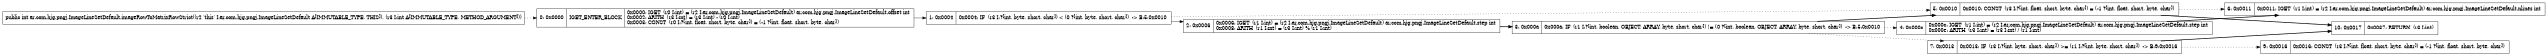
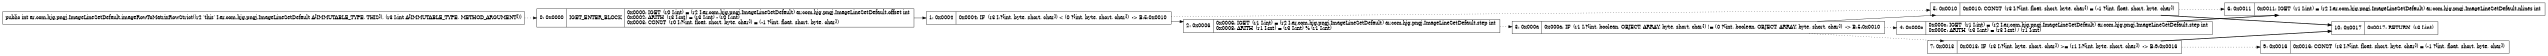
(1875, 18) -> (1875, 18)
(1504, 27) -> (1504, 27)
(2401, 28) -> (2401, 28)
